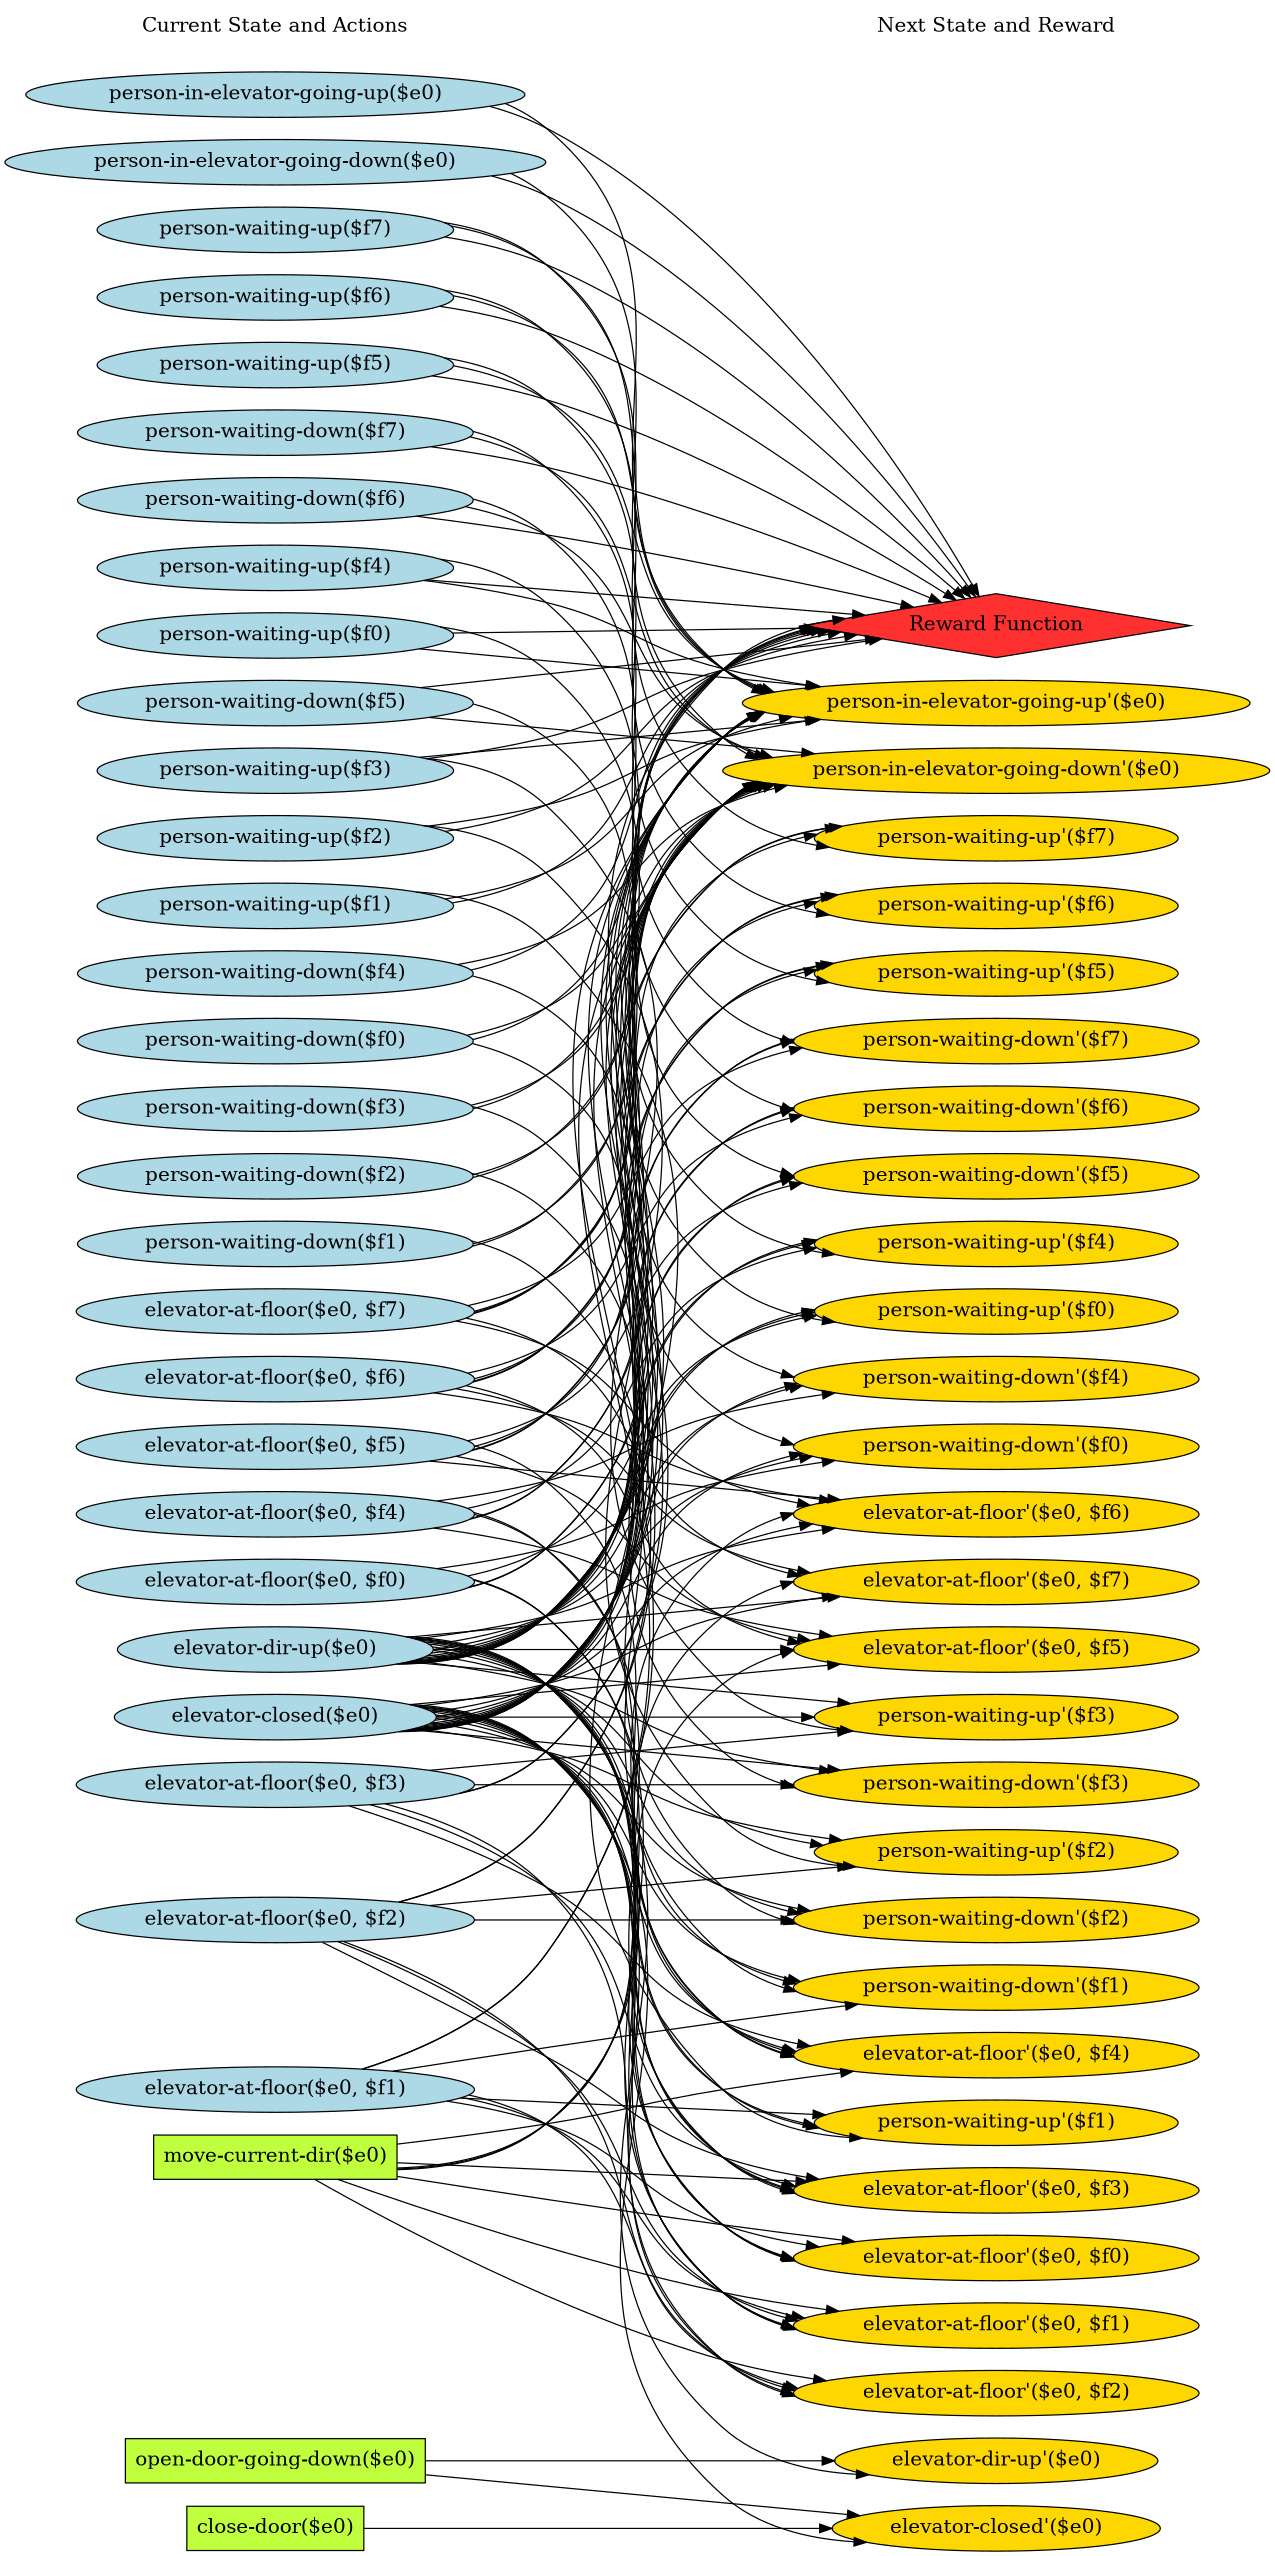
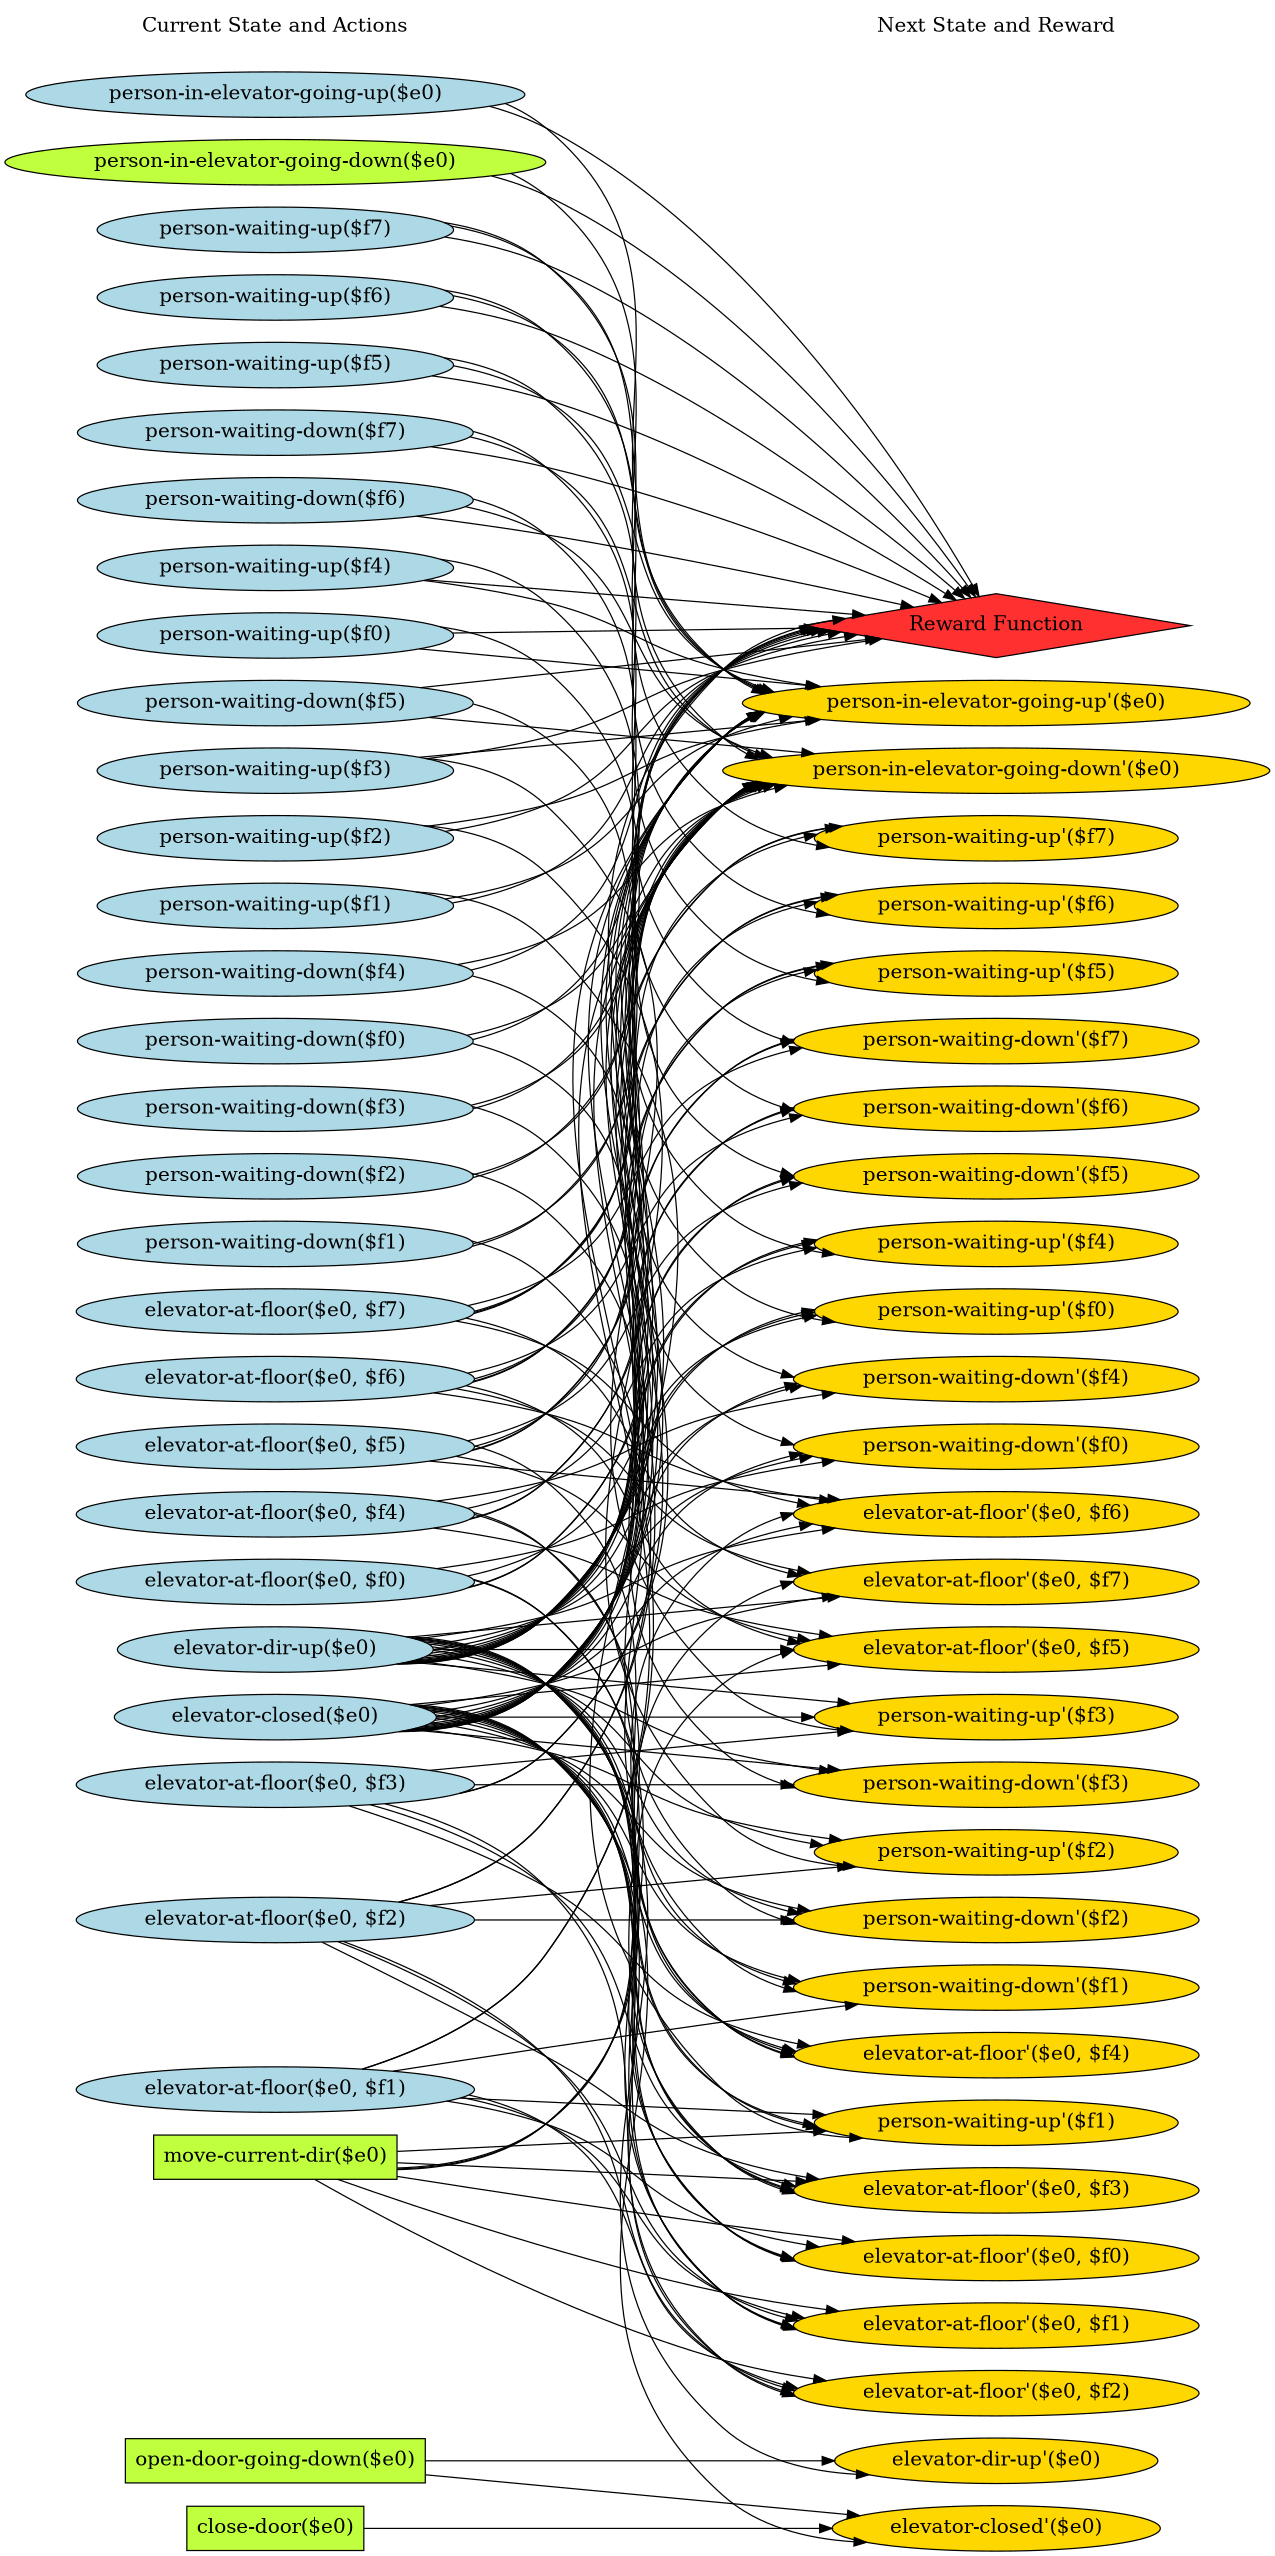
(275, 162) -> (275, 162)
(608, 2112) -> (647, 2139)
